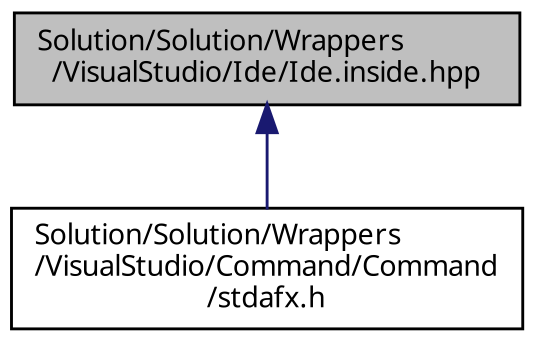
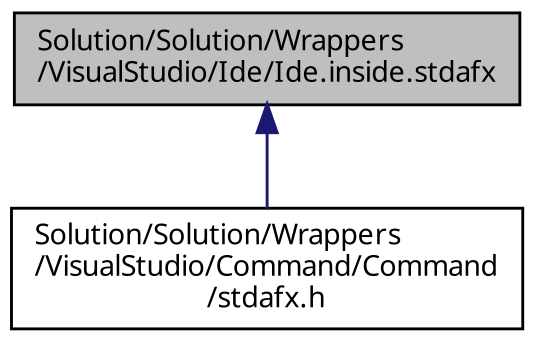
(267, 59) -> (267, 59)
